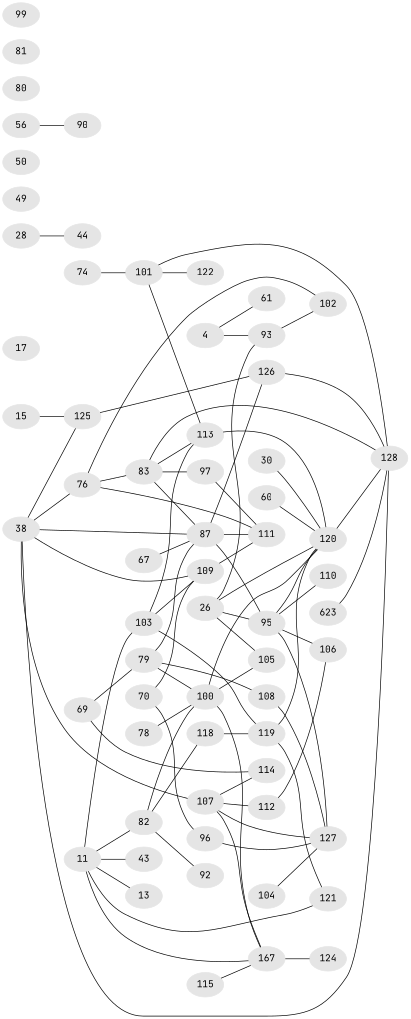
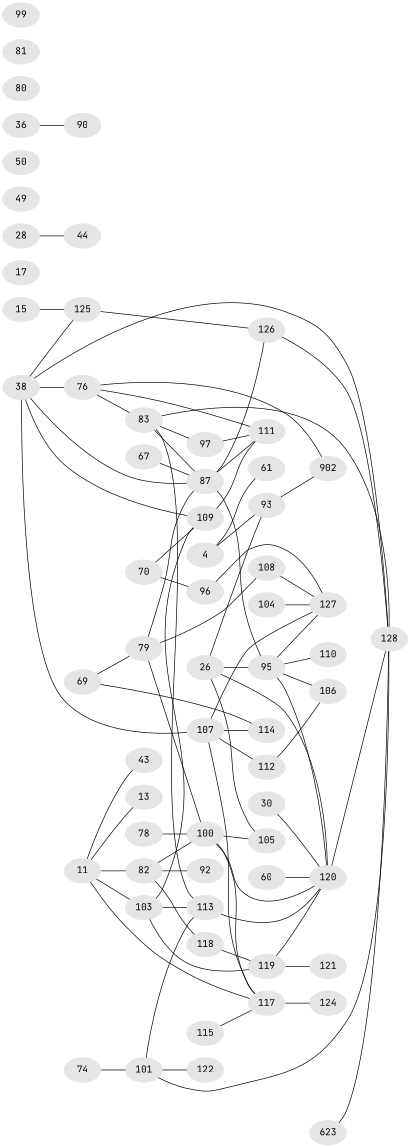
(21, 125) -> (21, 125)
(328, 304) -> (328, 468)
(190, 931) -> none
(267, 959) -> (267, 1003)
